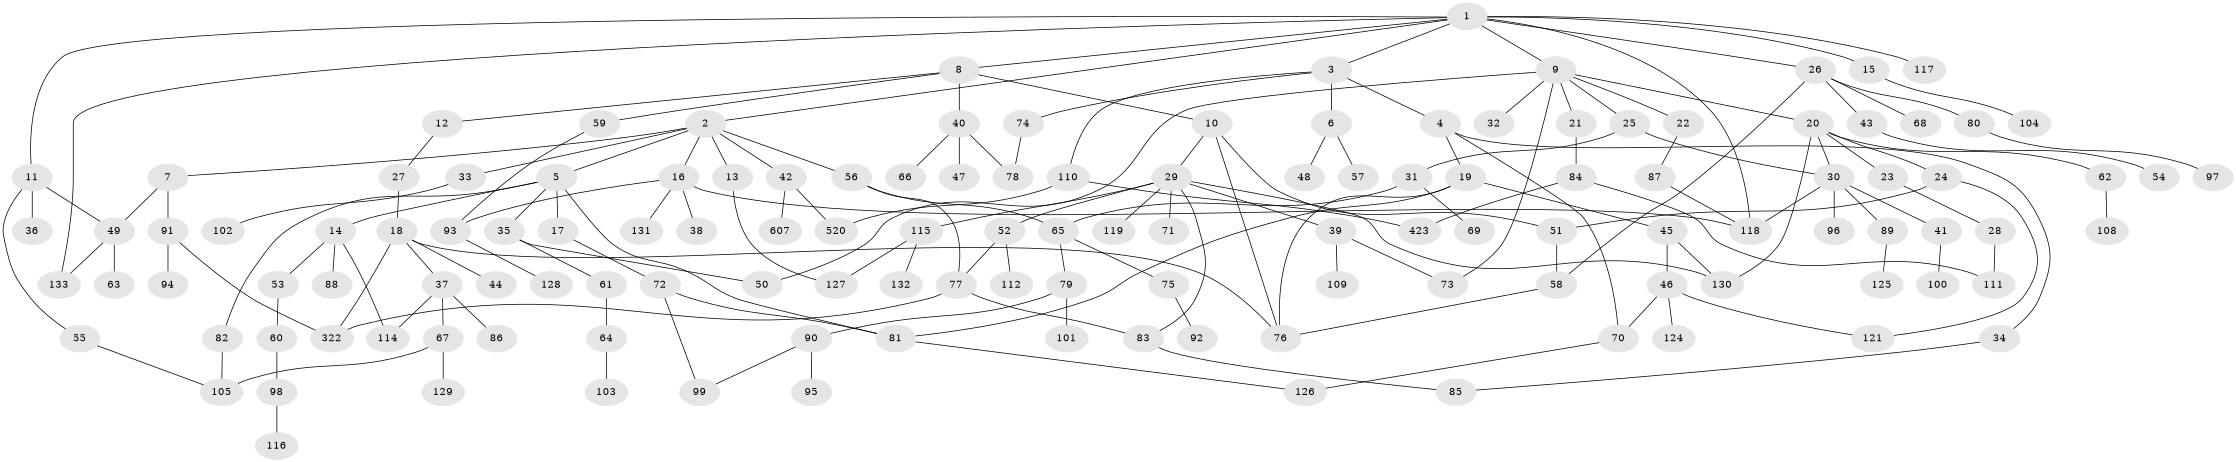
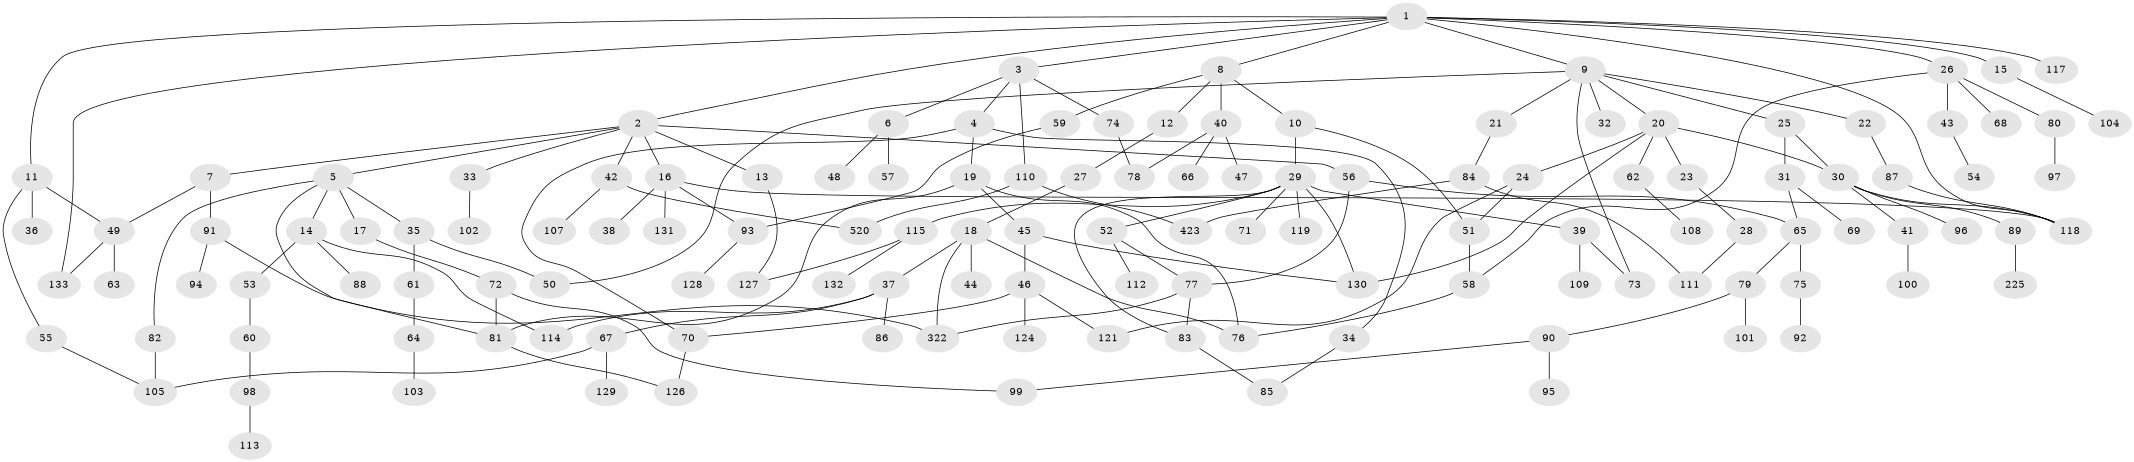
(780, 231) -> (554, 231)
(1248, 236) -> none
(1882, 285) -> (2015, 285)
(277, 446) -> (250, 446)
